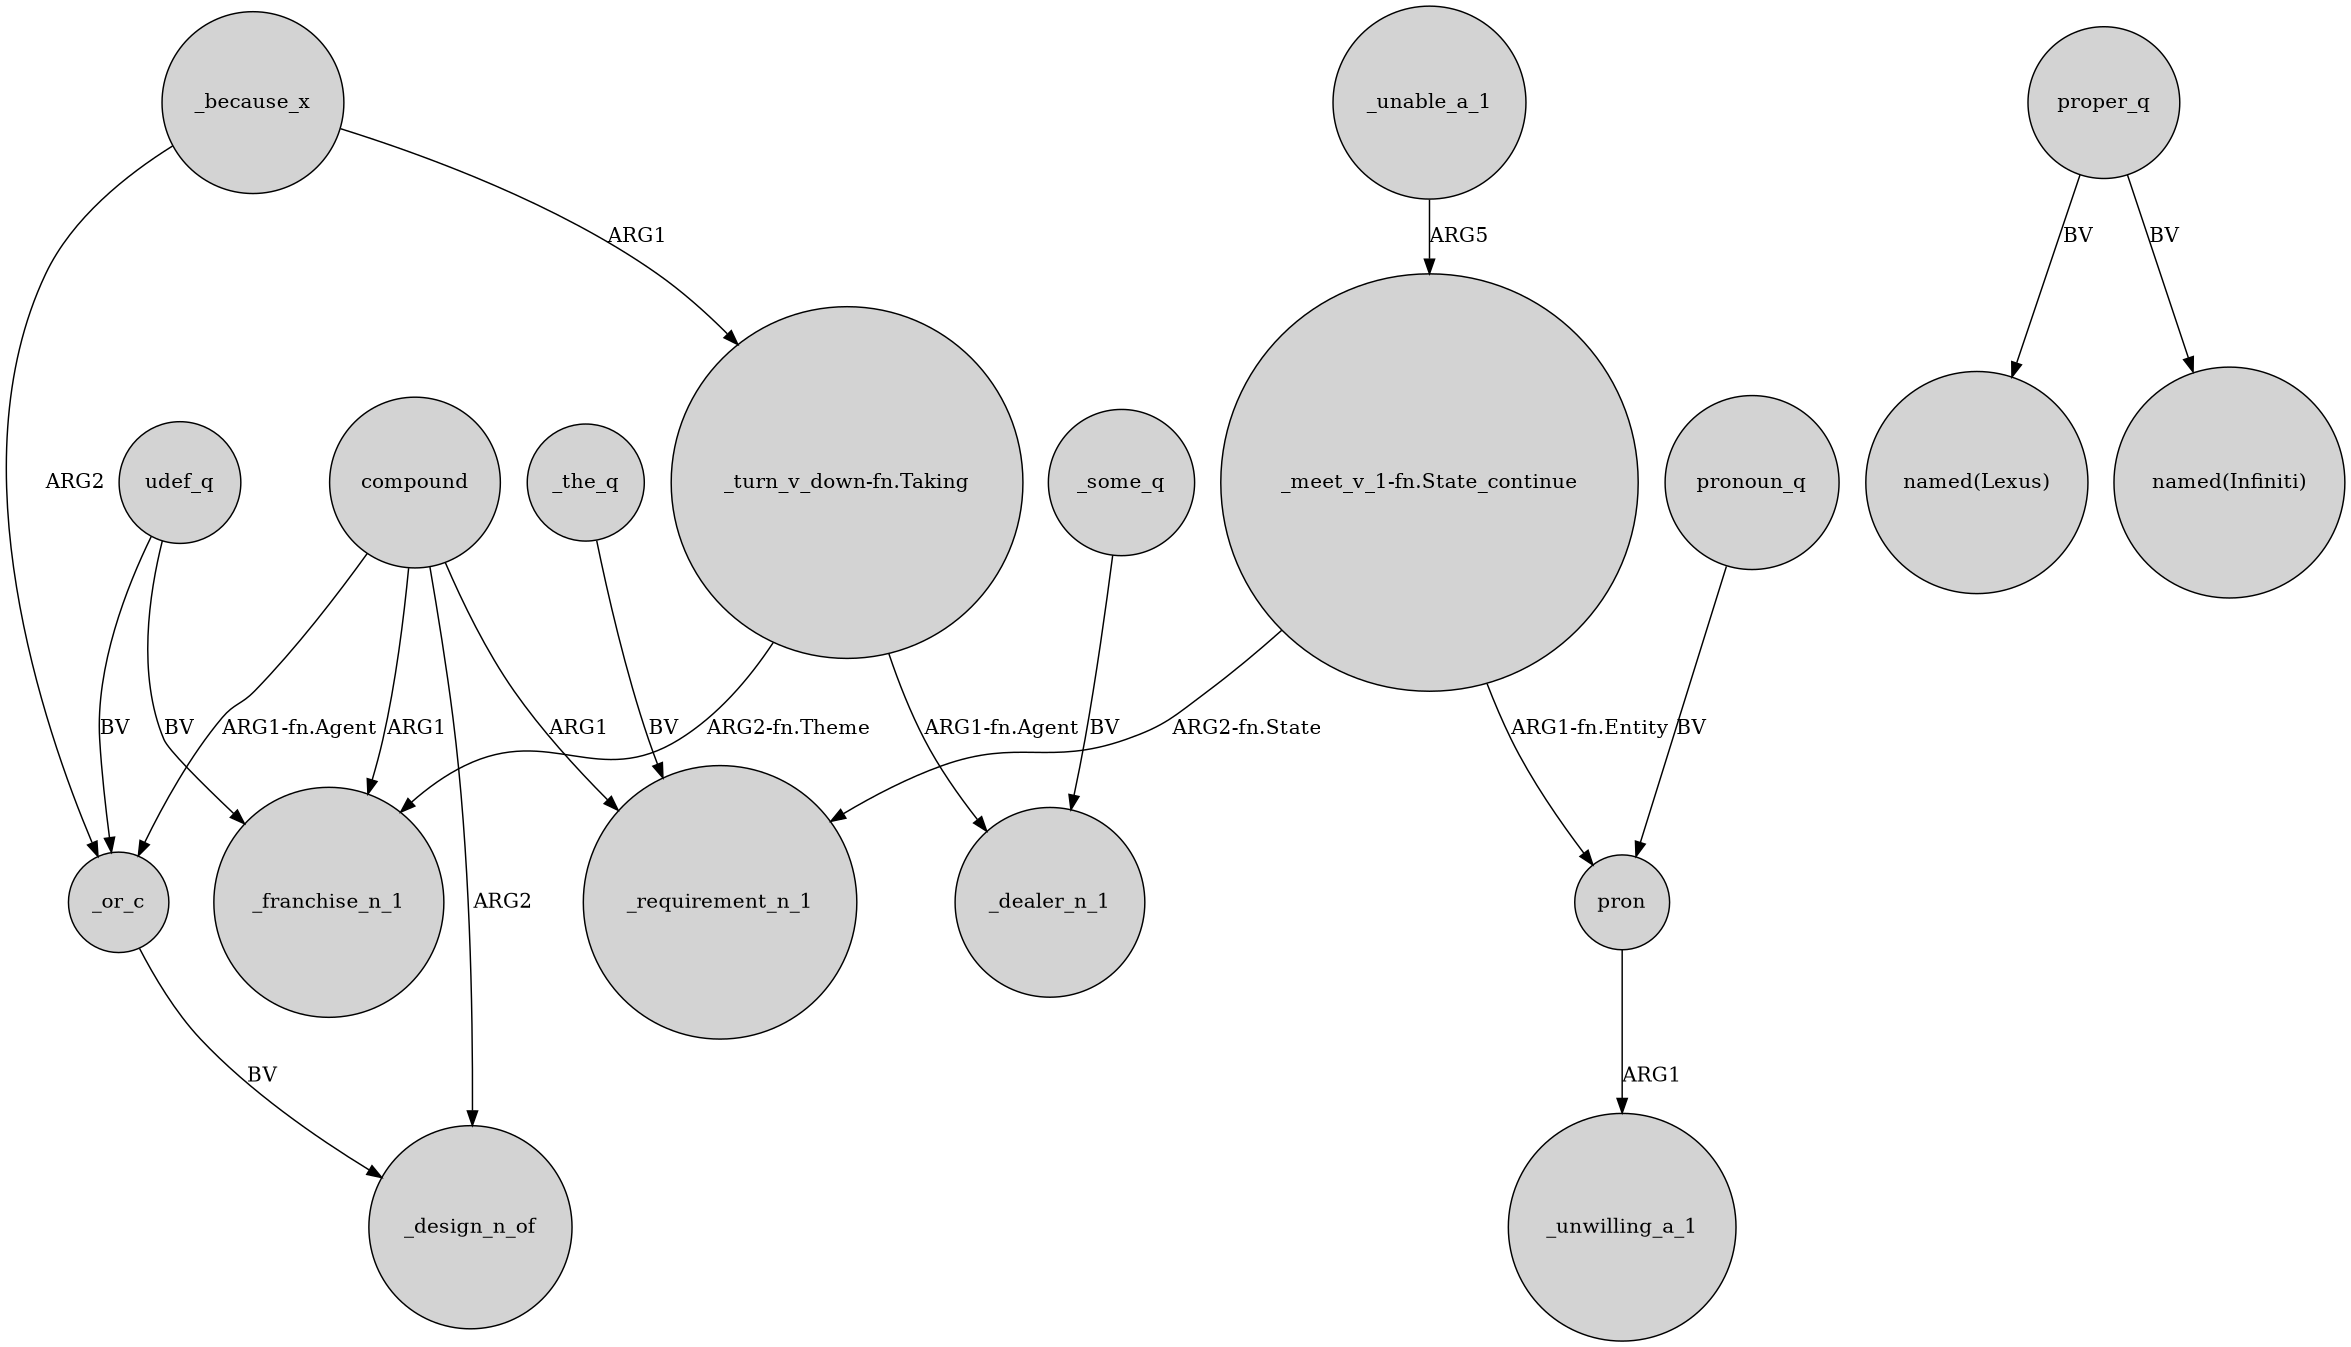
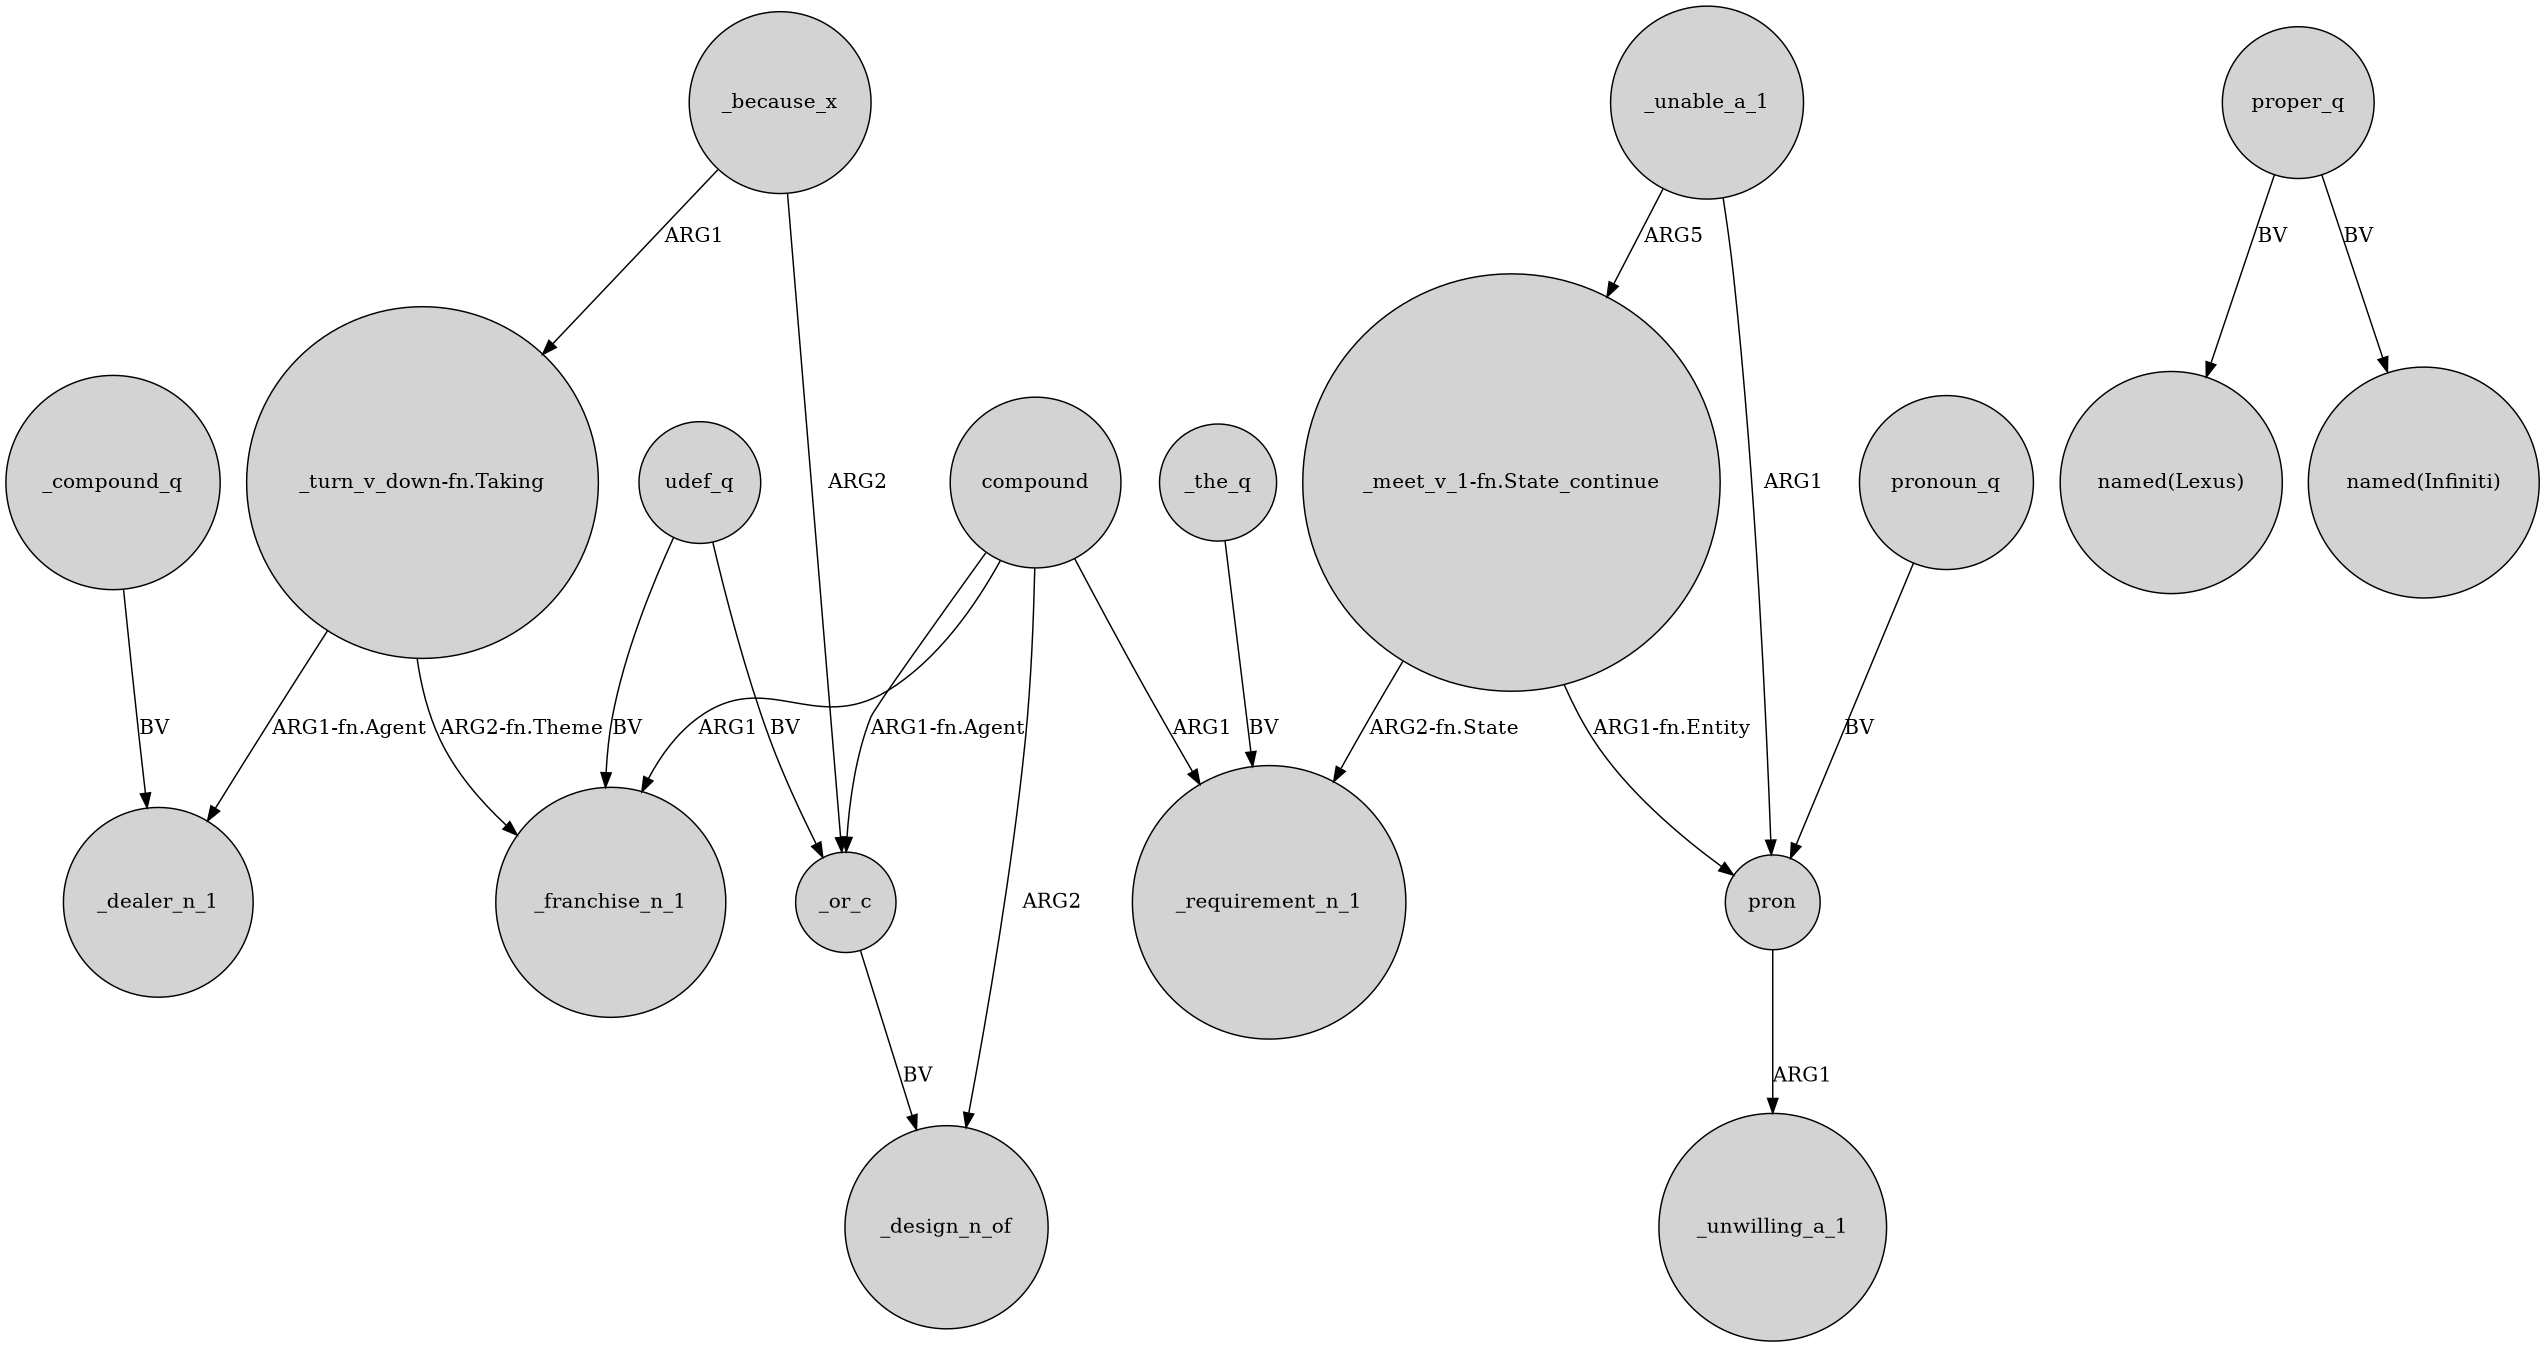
(1121, 483) -> (113, 483)
none -> (1754, 518)
